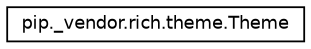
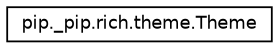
(156, 24) -> (140, 24)
